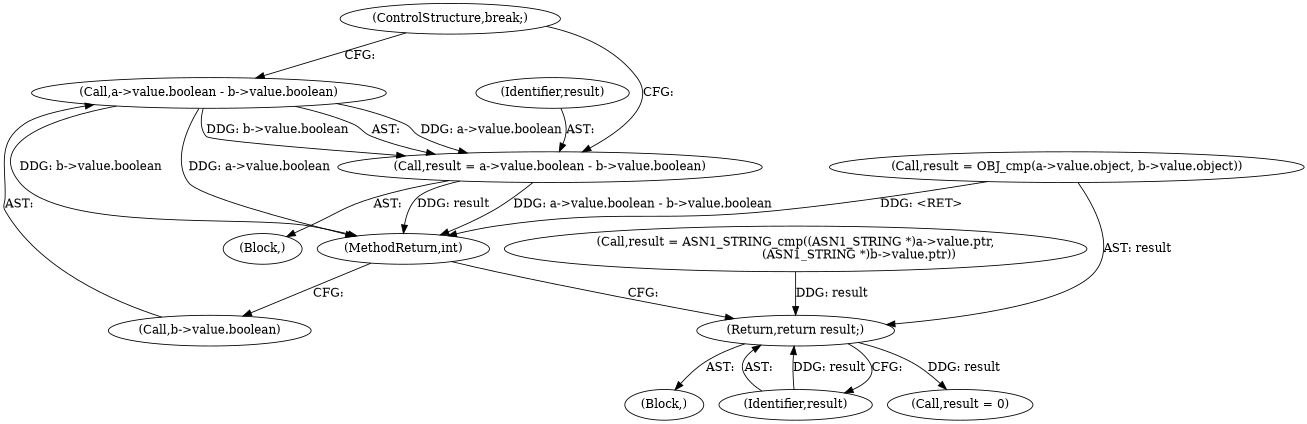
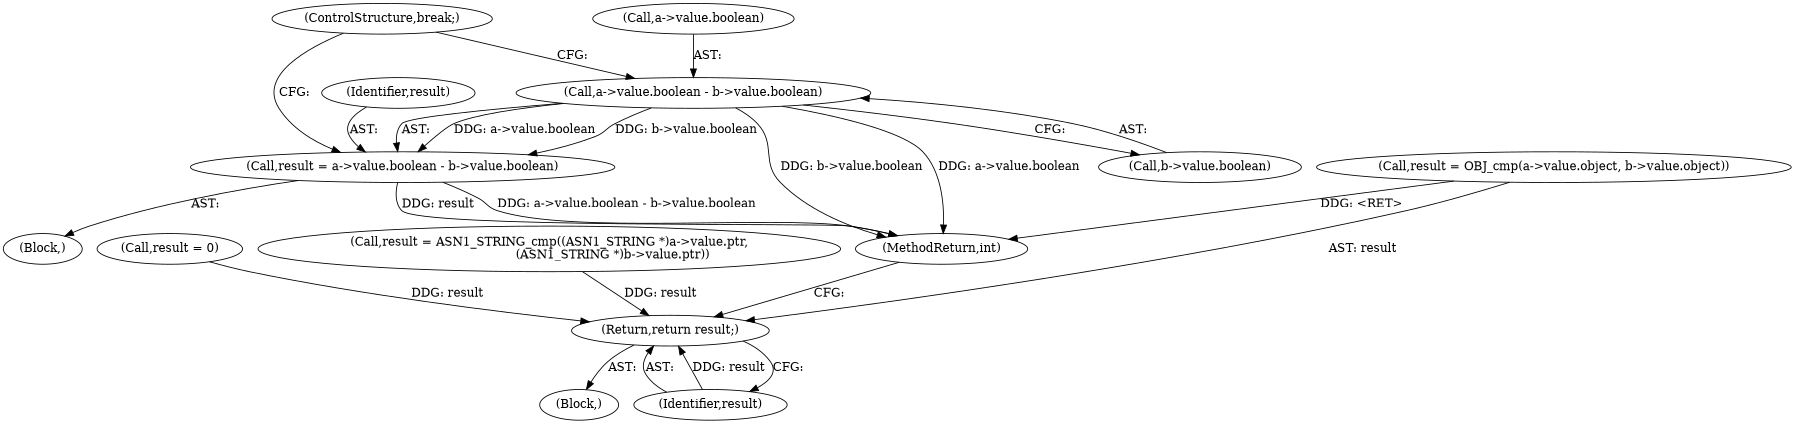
none -> (693, 19)
(311, 288) -> (968, 126)
(902, 358) -> (394, 297)
